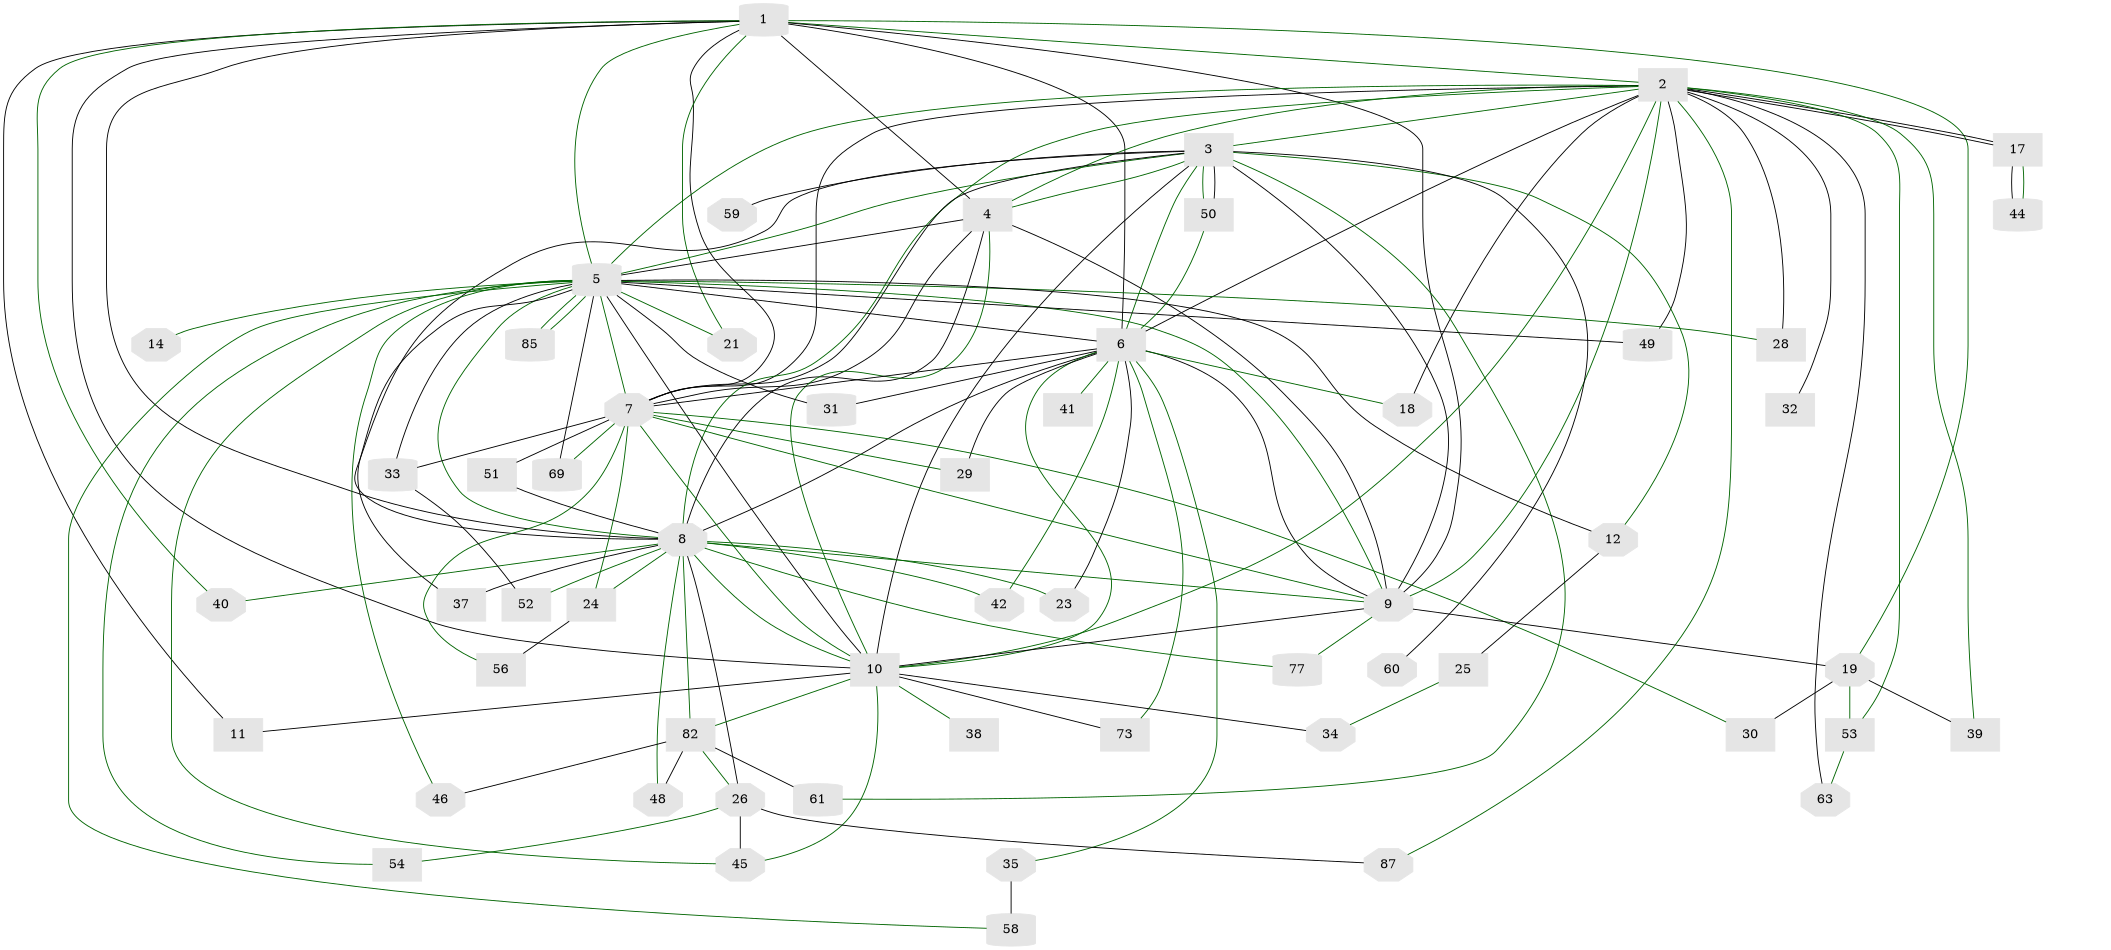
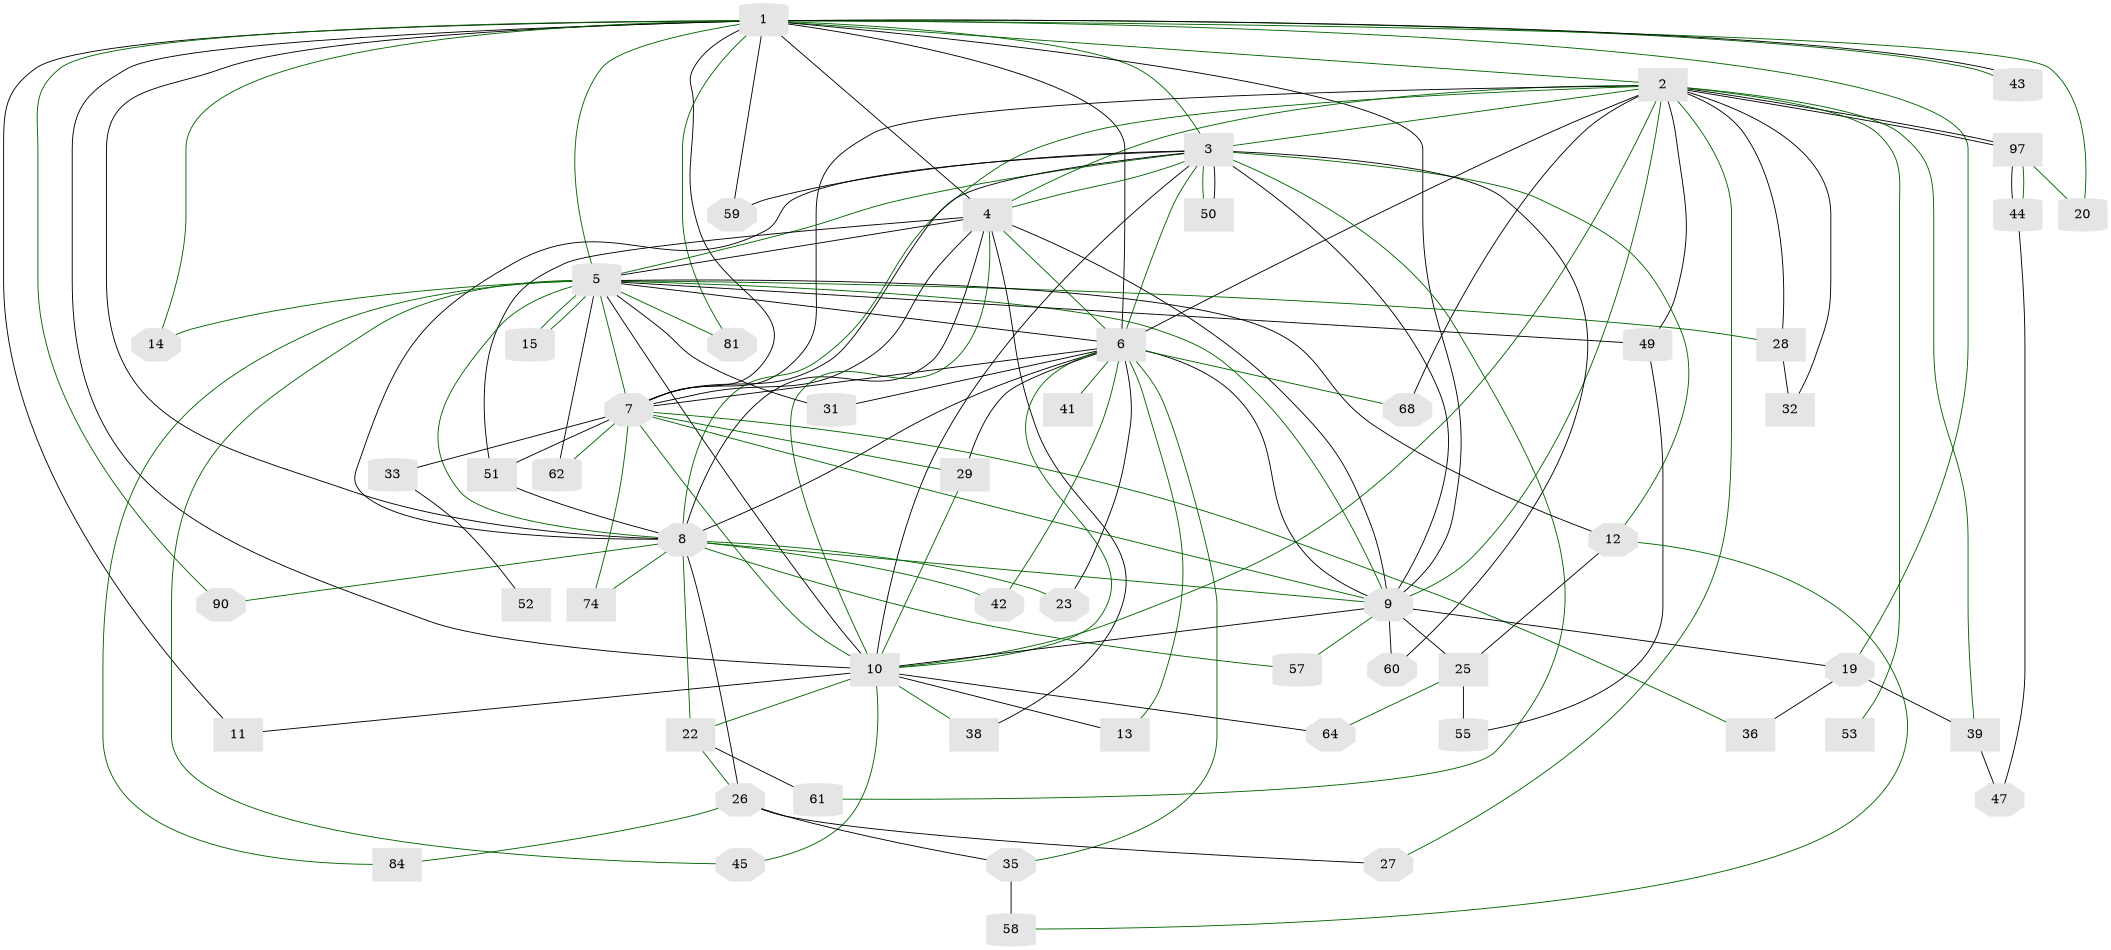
none -> (1065, 48)
none -> (355, 54)
none -> (2018, 85)
(1103, 96) -> none
none -> (748, 117)
(2018, 150) -> (2018, 150)
none -> (2083, 215)
none -> (619, 252)
(1179, 284) -> (1054, 280)
(455, 341) -> none
(530, 345) -> (530, 345)
(732, 345) -> (732, 345)
none -> (1786, 377)
(1407, 410) -> (1407, 410)
(557, 475) -> (557, 475)
none -> (1084, 503)
(608, 569) -> none
(221, 605) -> (221, 605)
(461, 605) -> none
(591, 605) -> (591, 605)
(764, 620) -> (914, 584)
none -> (1421, 633)
none -> (1390, 637)
(501, 670) -> none
(1297, 670) -> (1297, 670)
(1850, 702) -> none
(691, 735) -> (691, 735)
(1125, 735) -> (1125, 735)
(1331, 735) -> (1331, 735)
none -> (1463, 735)
(1750, 735) -> (1750, 735)
(441, 800) -> none
(658, 800) -> none
(1825, 800) -> none
none -> (2000, 800)
(93, 824) -> (1682, 880)
(740, 832) -> (873, 837)
(397, 865) -> (397, 865)
(1388, 865) -> (1388, 865)
